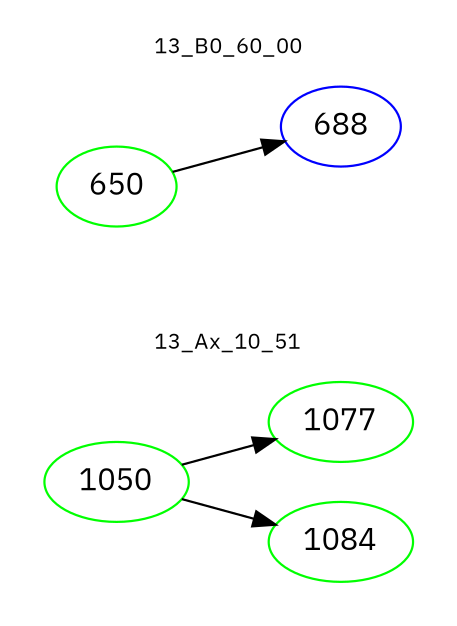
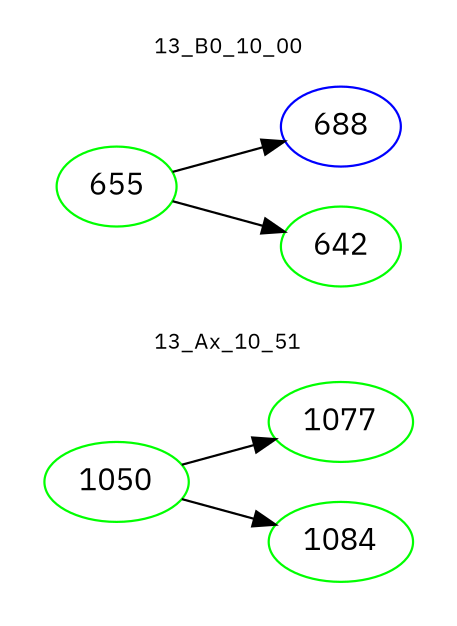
(229, 48) -> (229, 48)
(117, 187) -> (117, 187)
none -> (341, 247)
